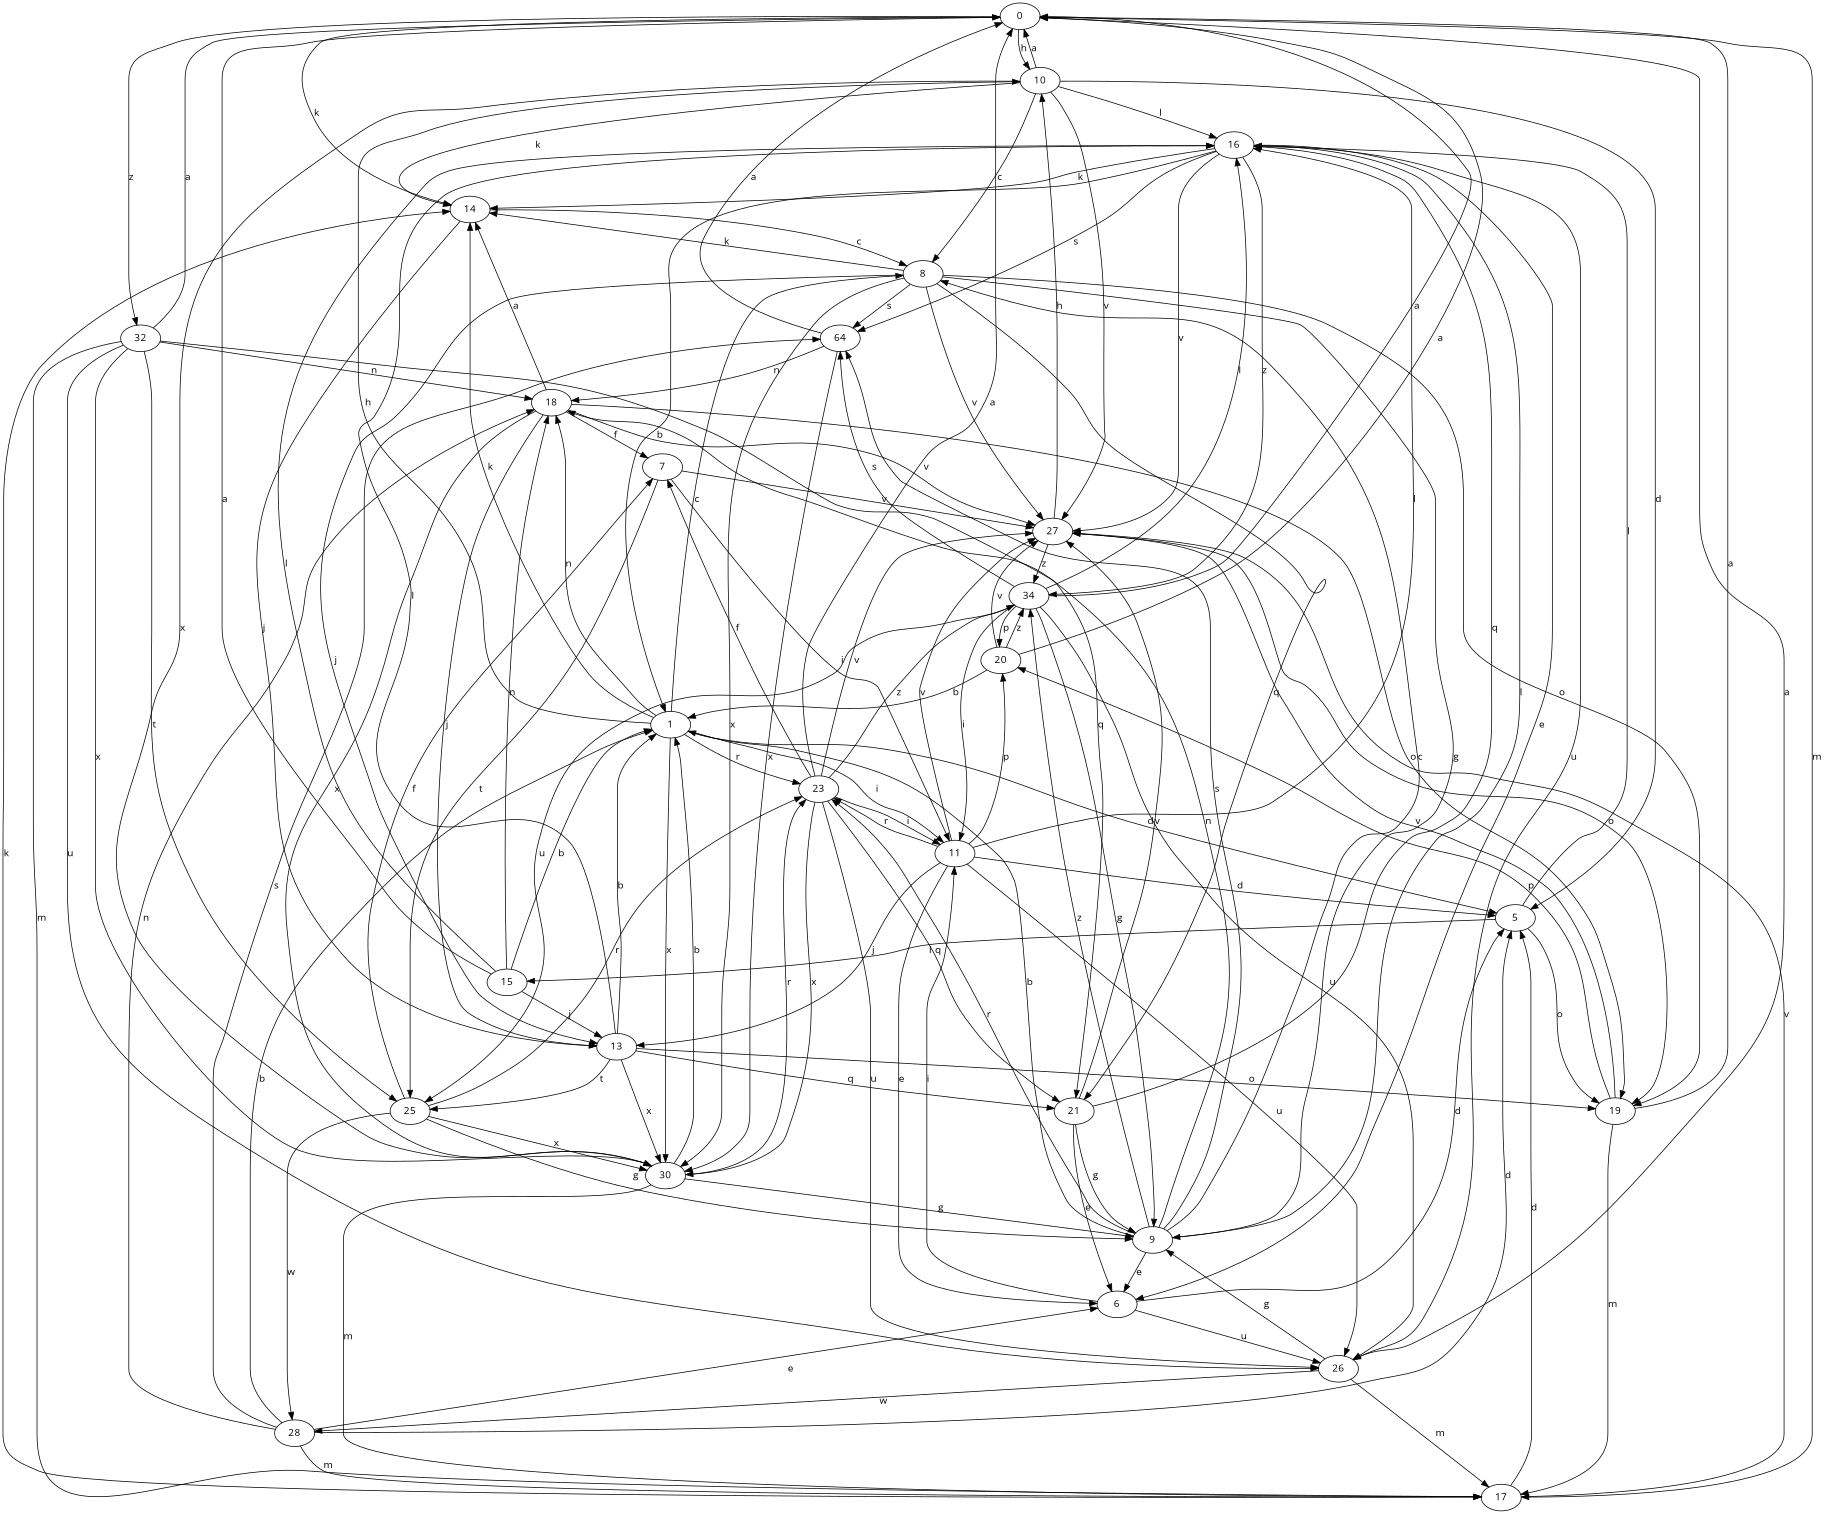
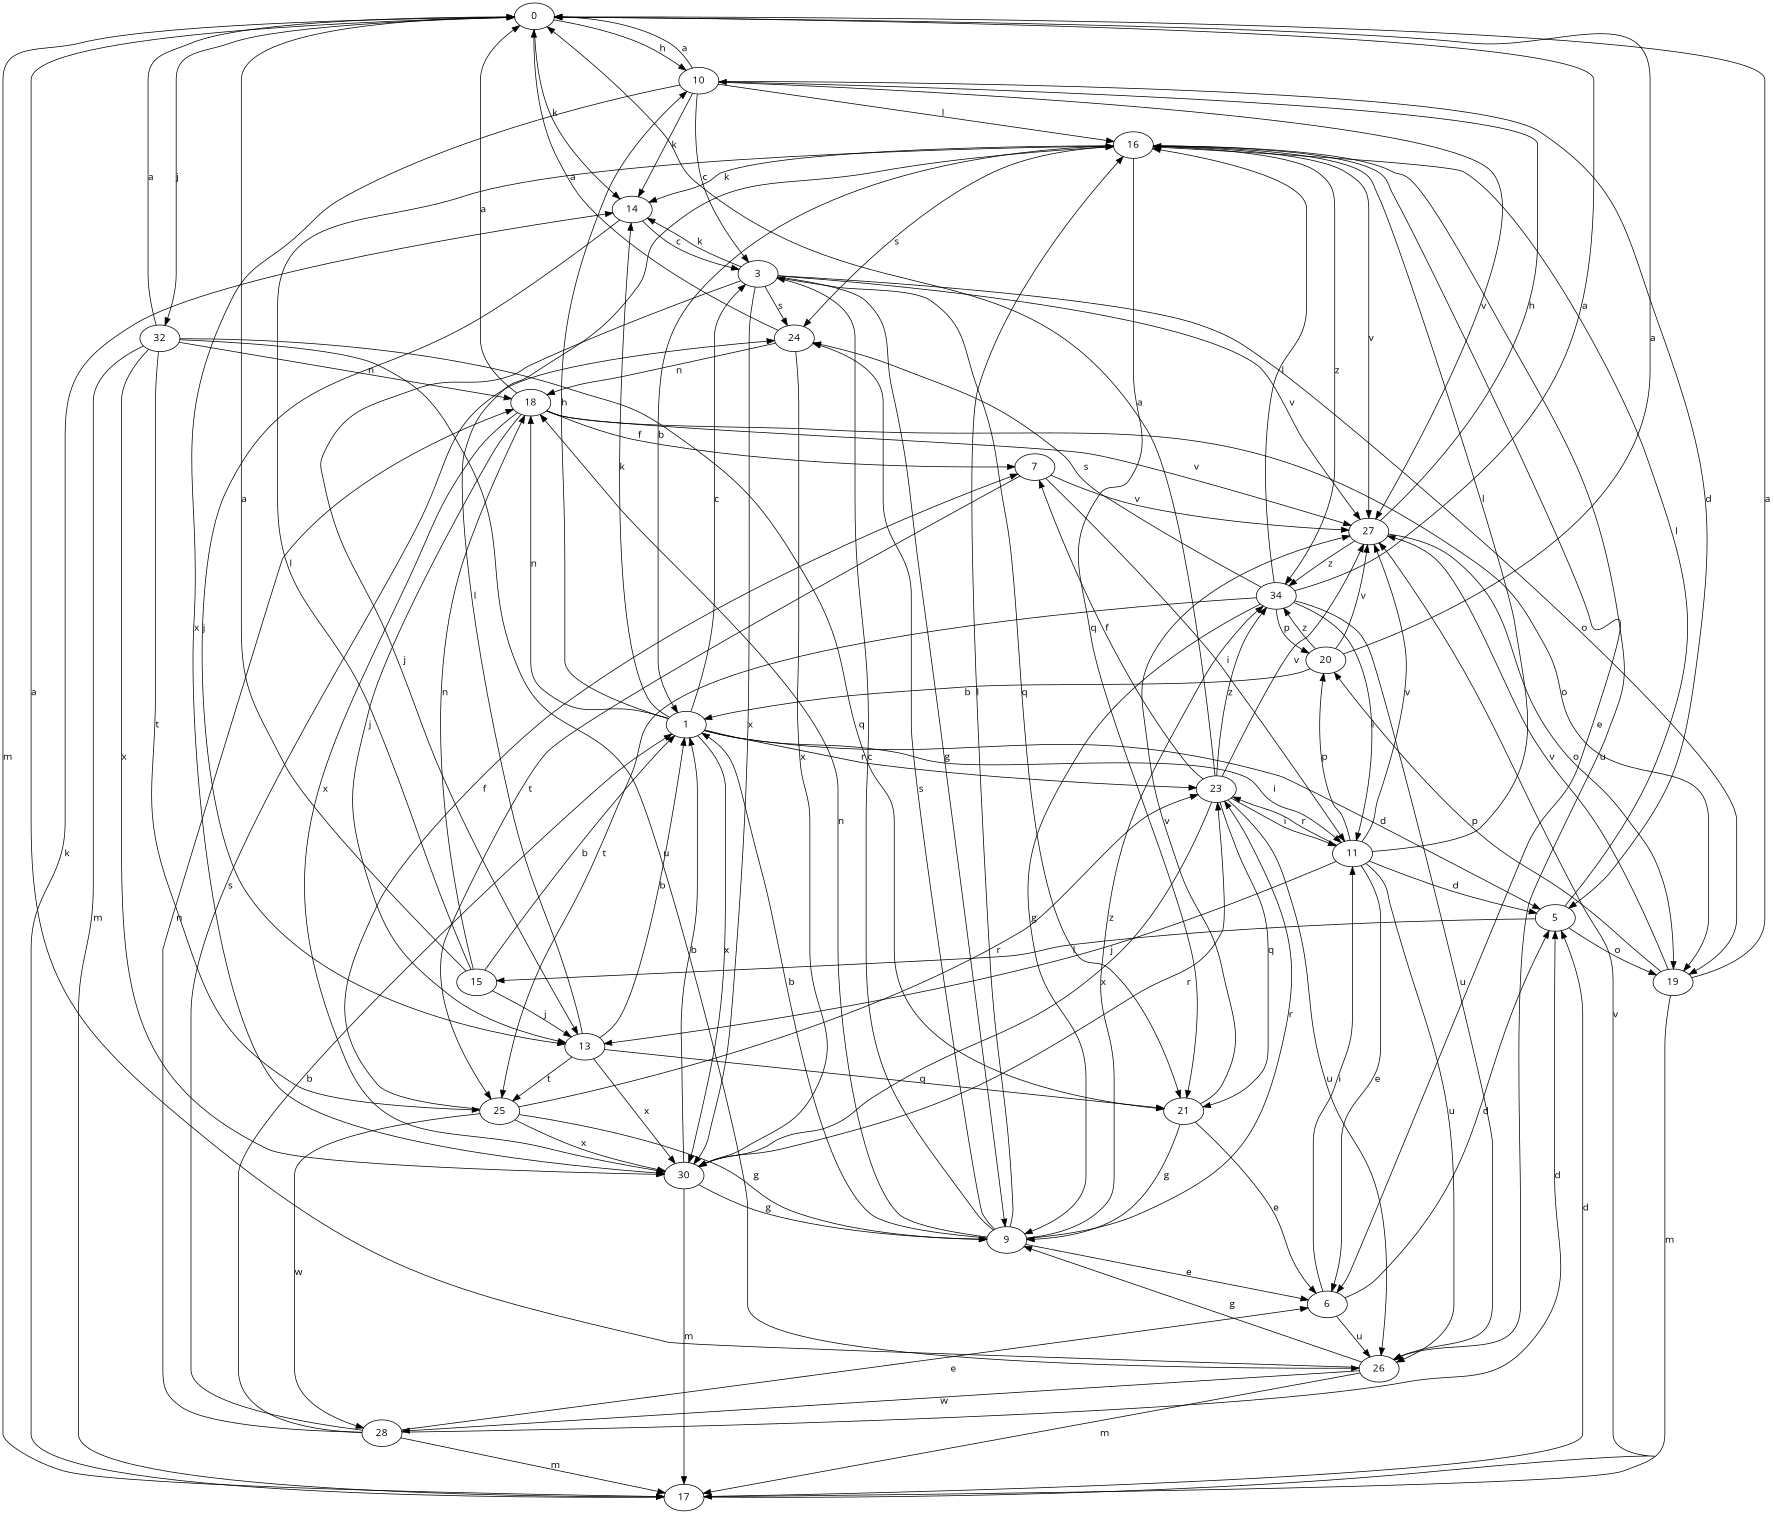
(131, 177) -> (178, 177)
(923, 274) -> (758, 274)
(512, 310) -> (480, 212)
(840, 338) -> (794, 338)
(1492, 698) -> (1088, 619)
(542, 854) -> (605, 854)
(1136, 1077) -> none
